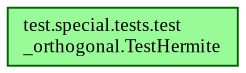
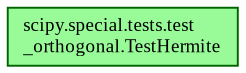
(123, 37) -> (123, 37)
